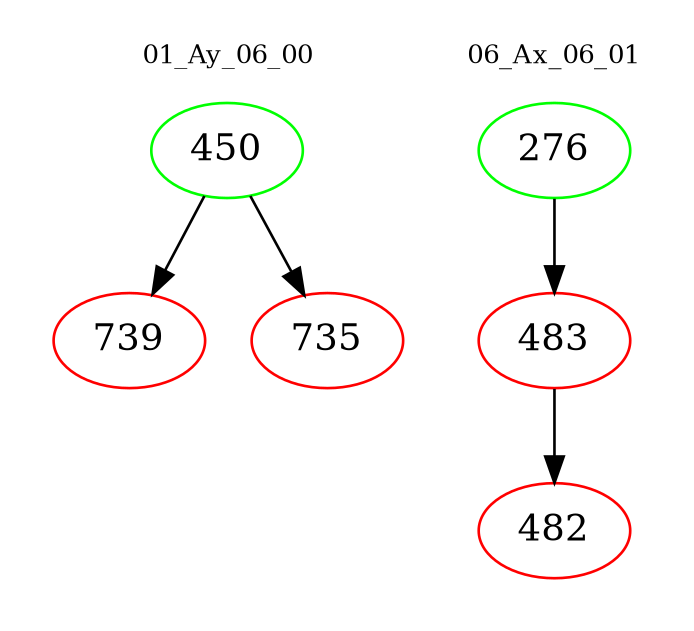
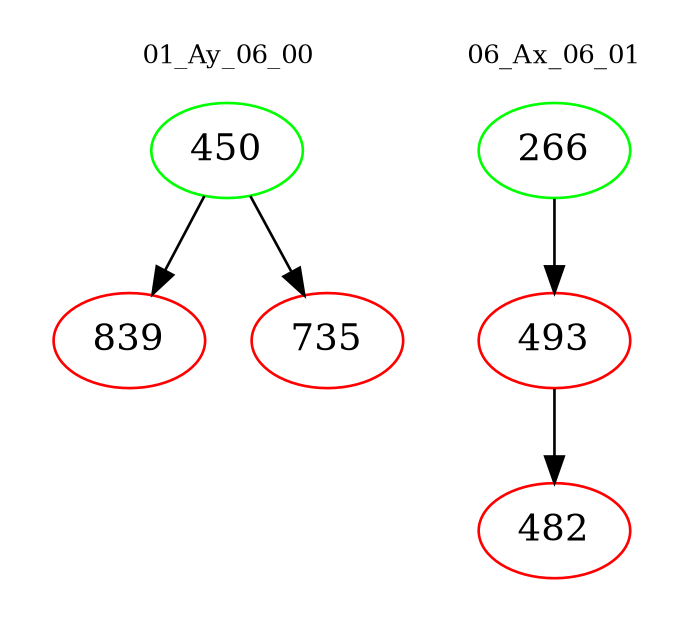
(554, 150) -> (554, 150)
(129, 341) -> (129, 341)
(554, 341) -> (554, 341)
